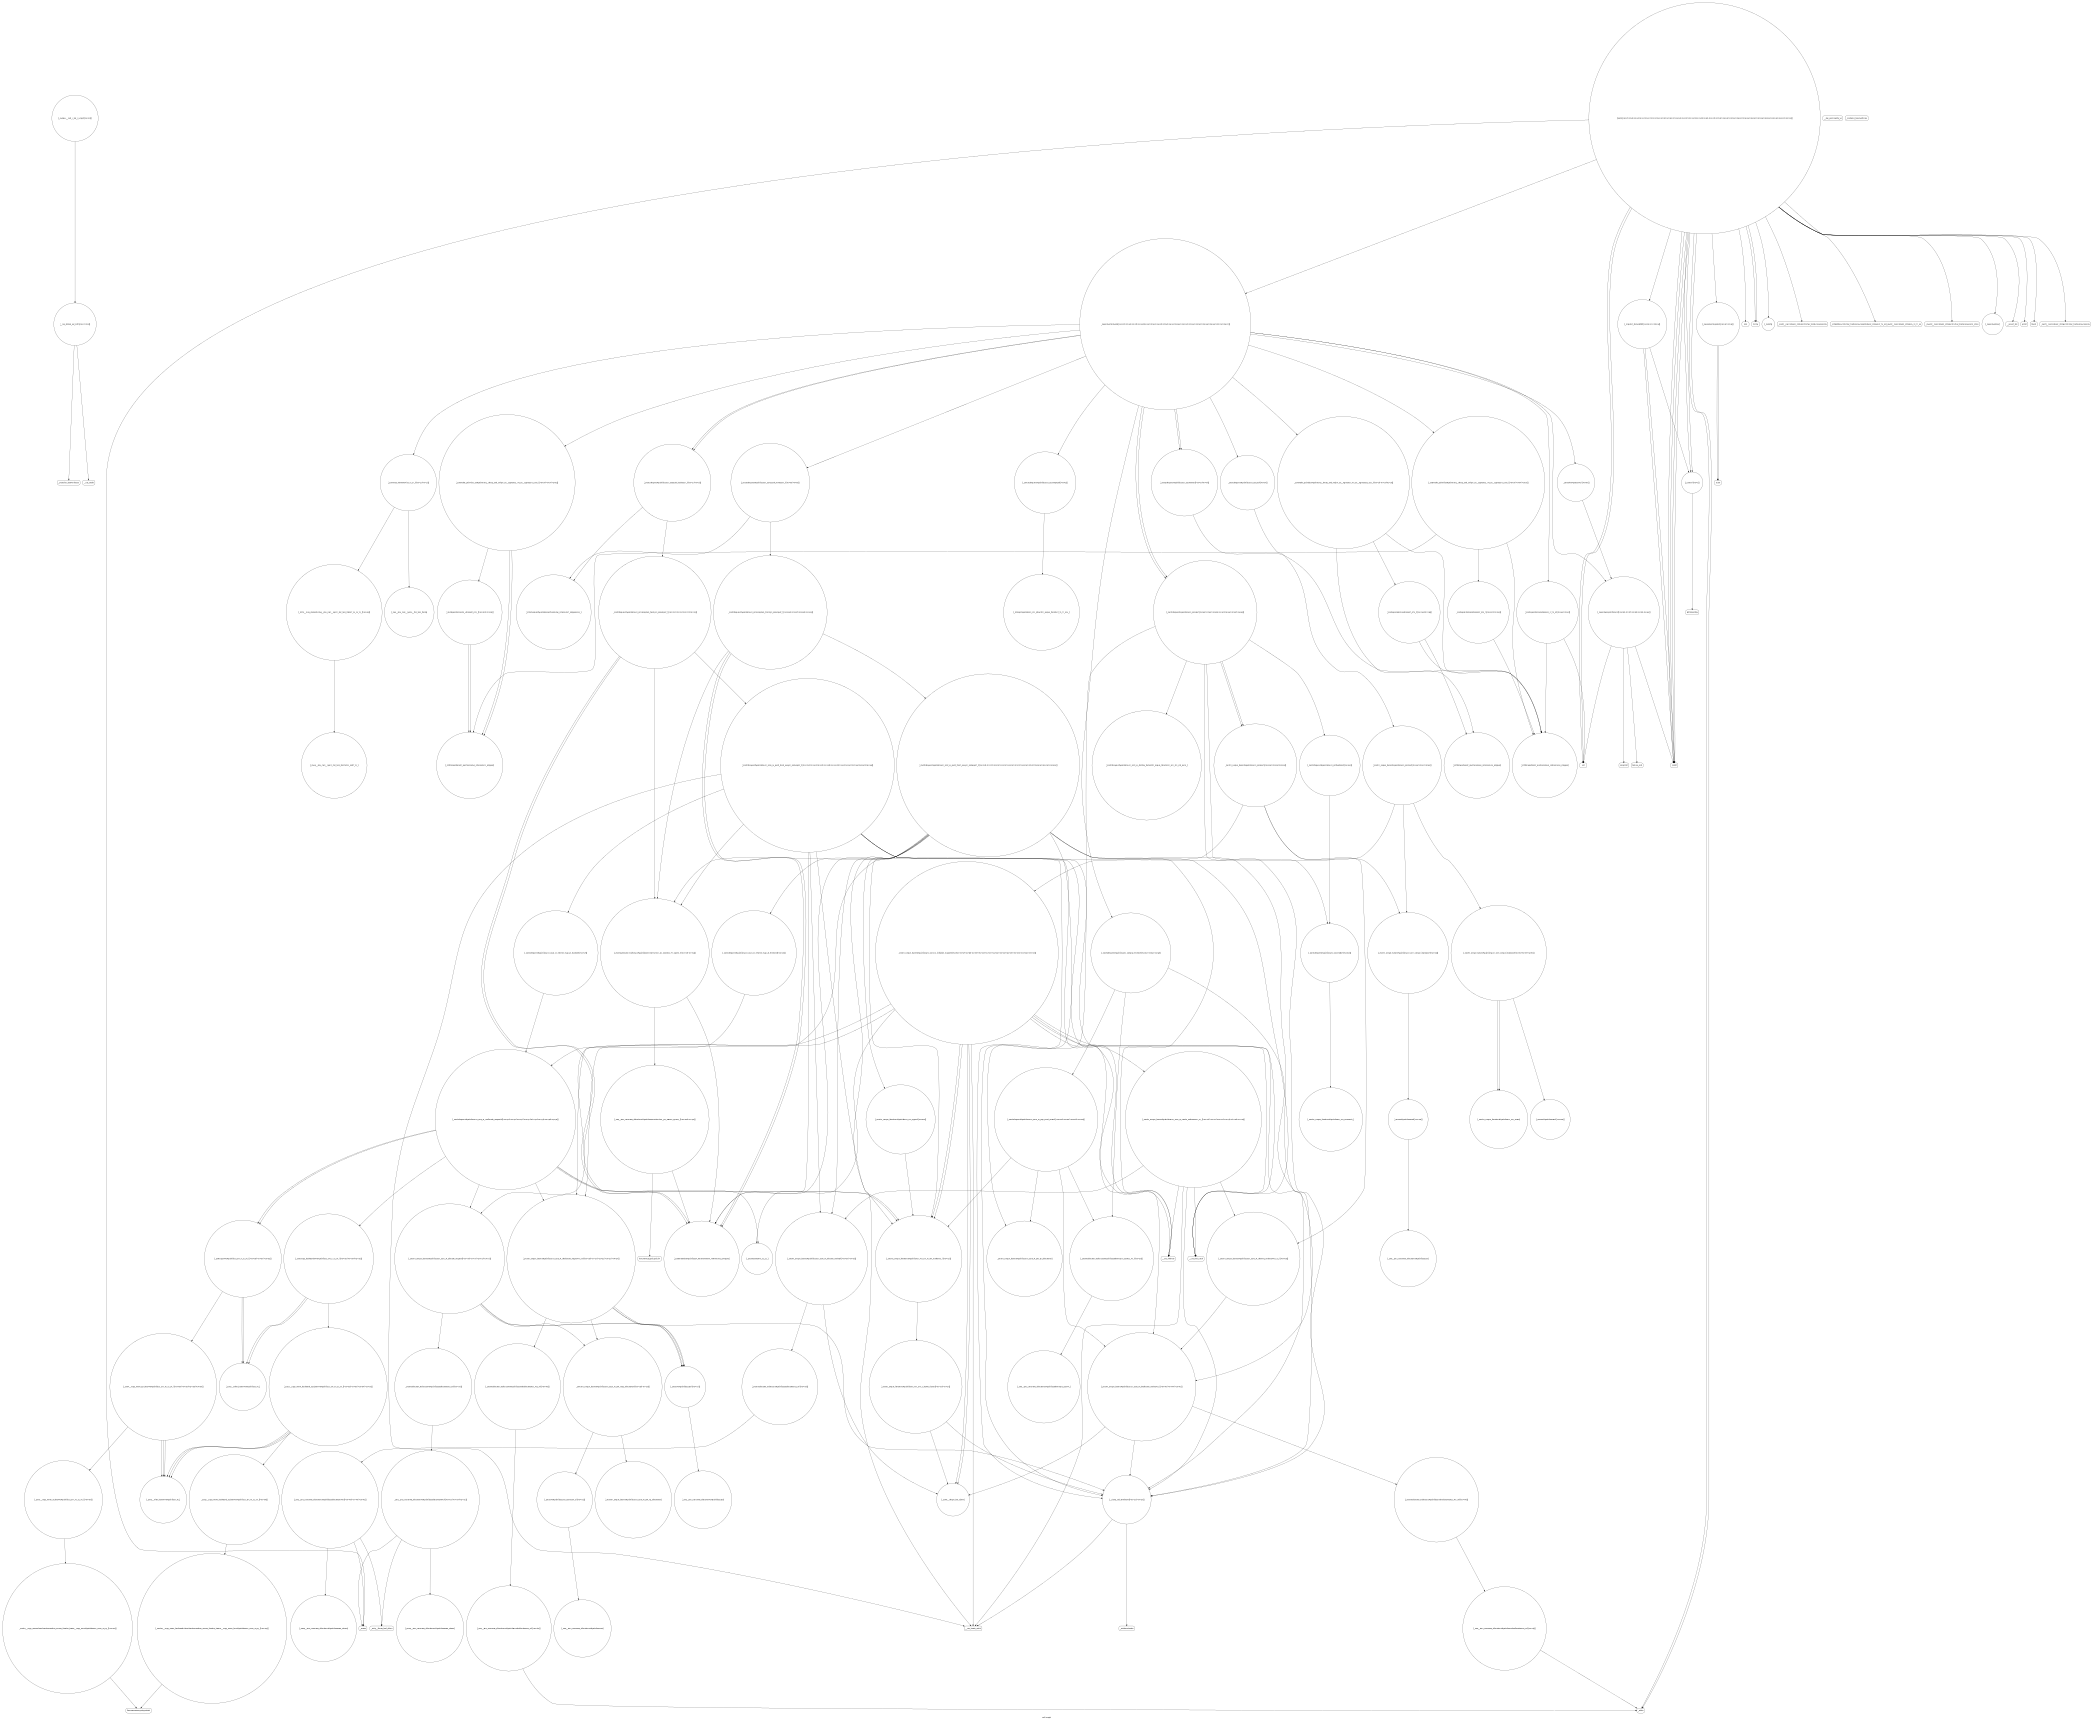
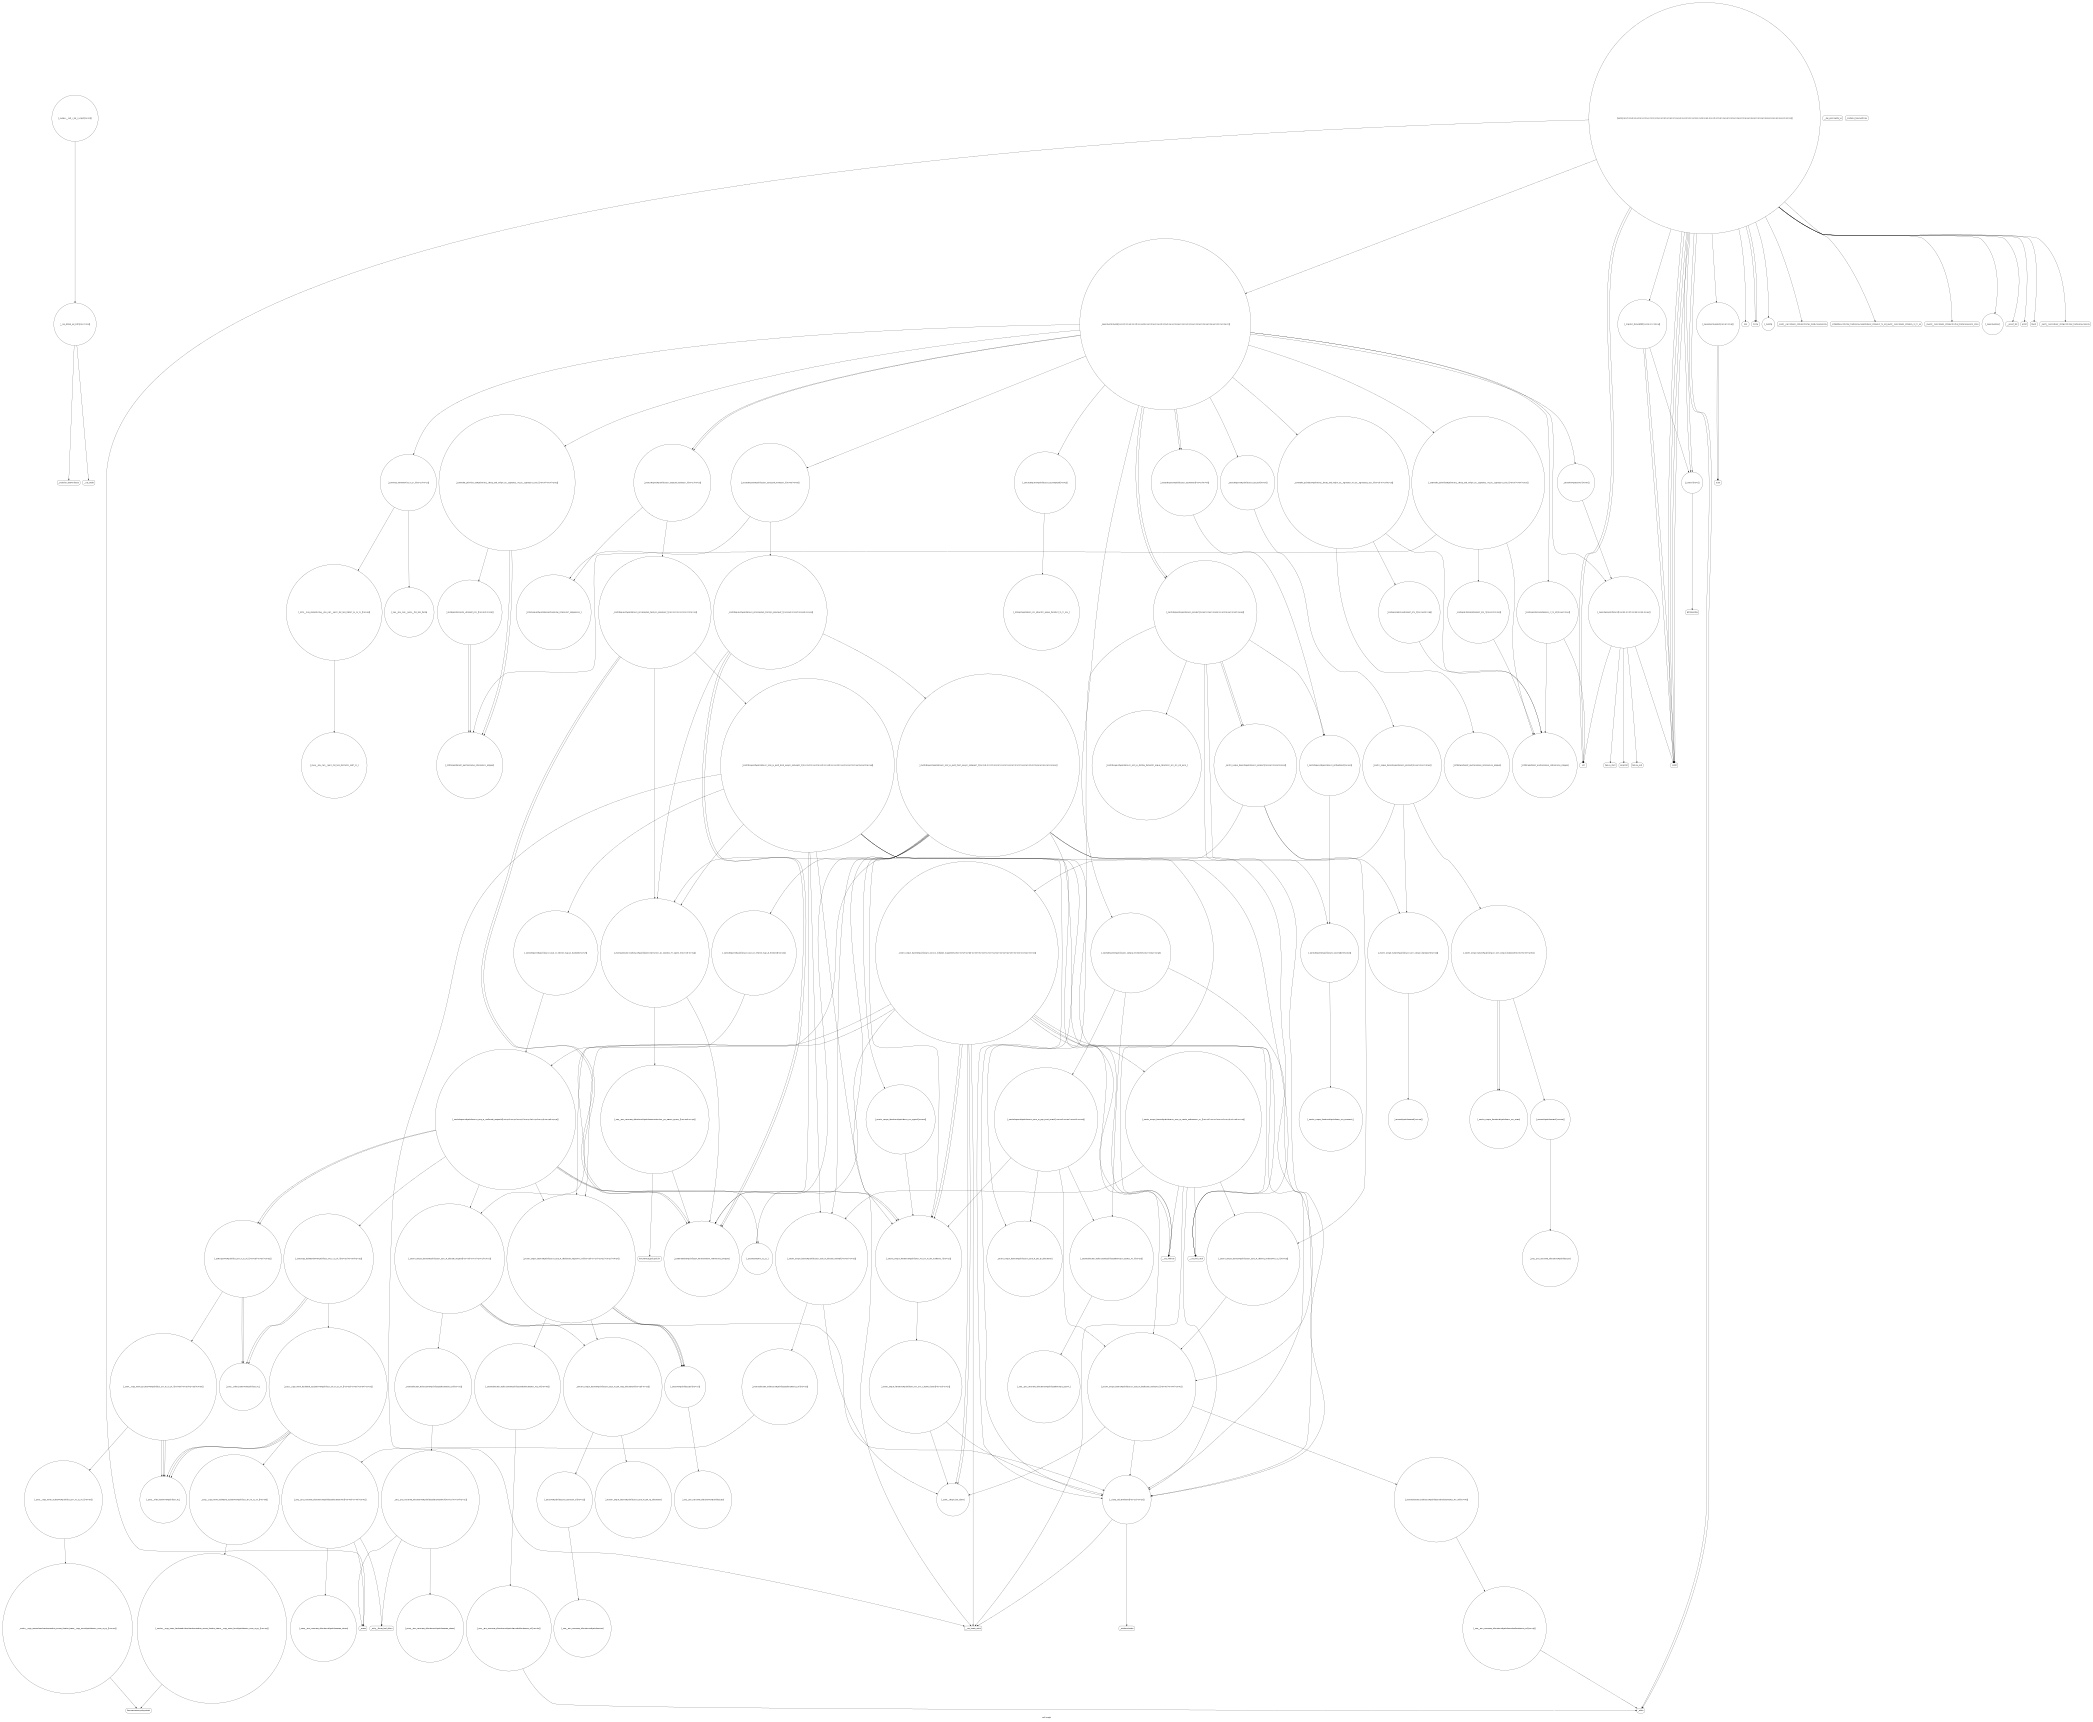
(1353, 651) -> (1285, 601)
(1448, 685) -> none
none -> (1610, 765)
(1408, 1259) -> none
none -> (1550, 1259)
